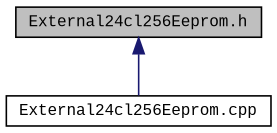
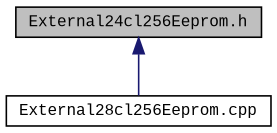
(139, 111) -> (139, 111)
